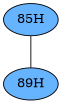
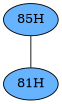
(31, 84) -> (31, 84)
